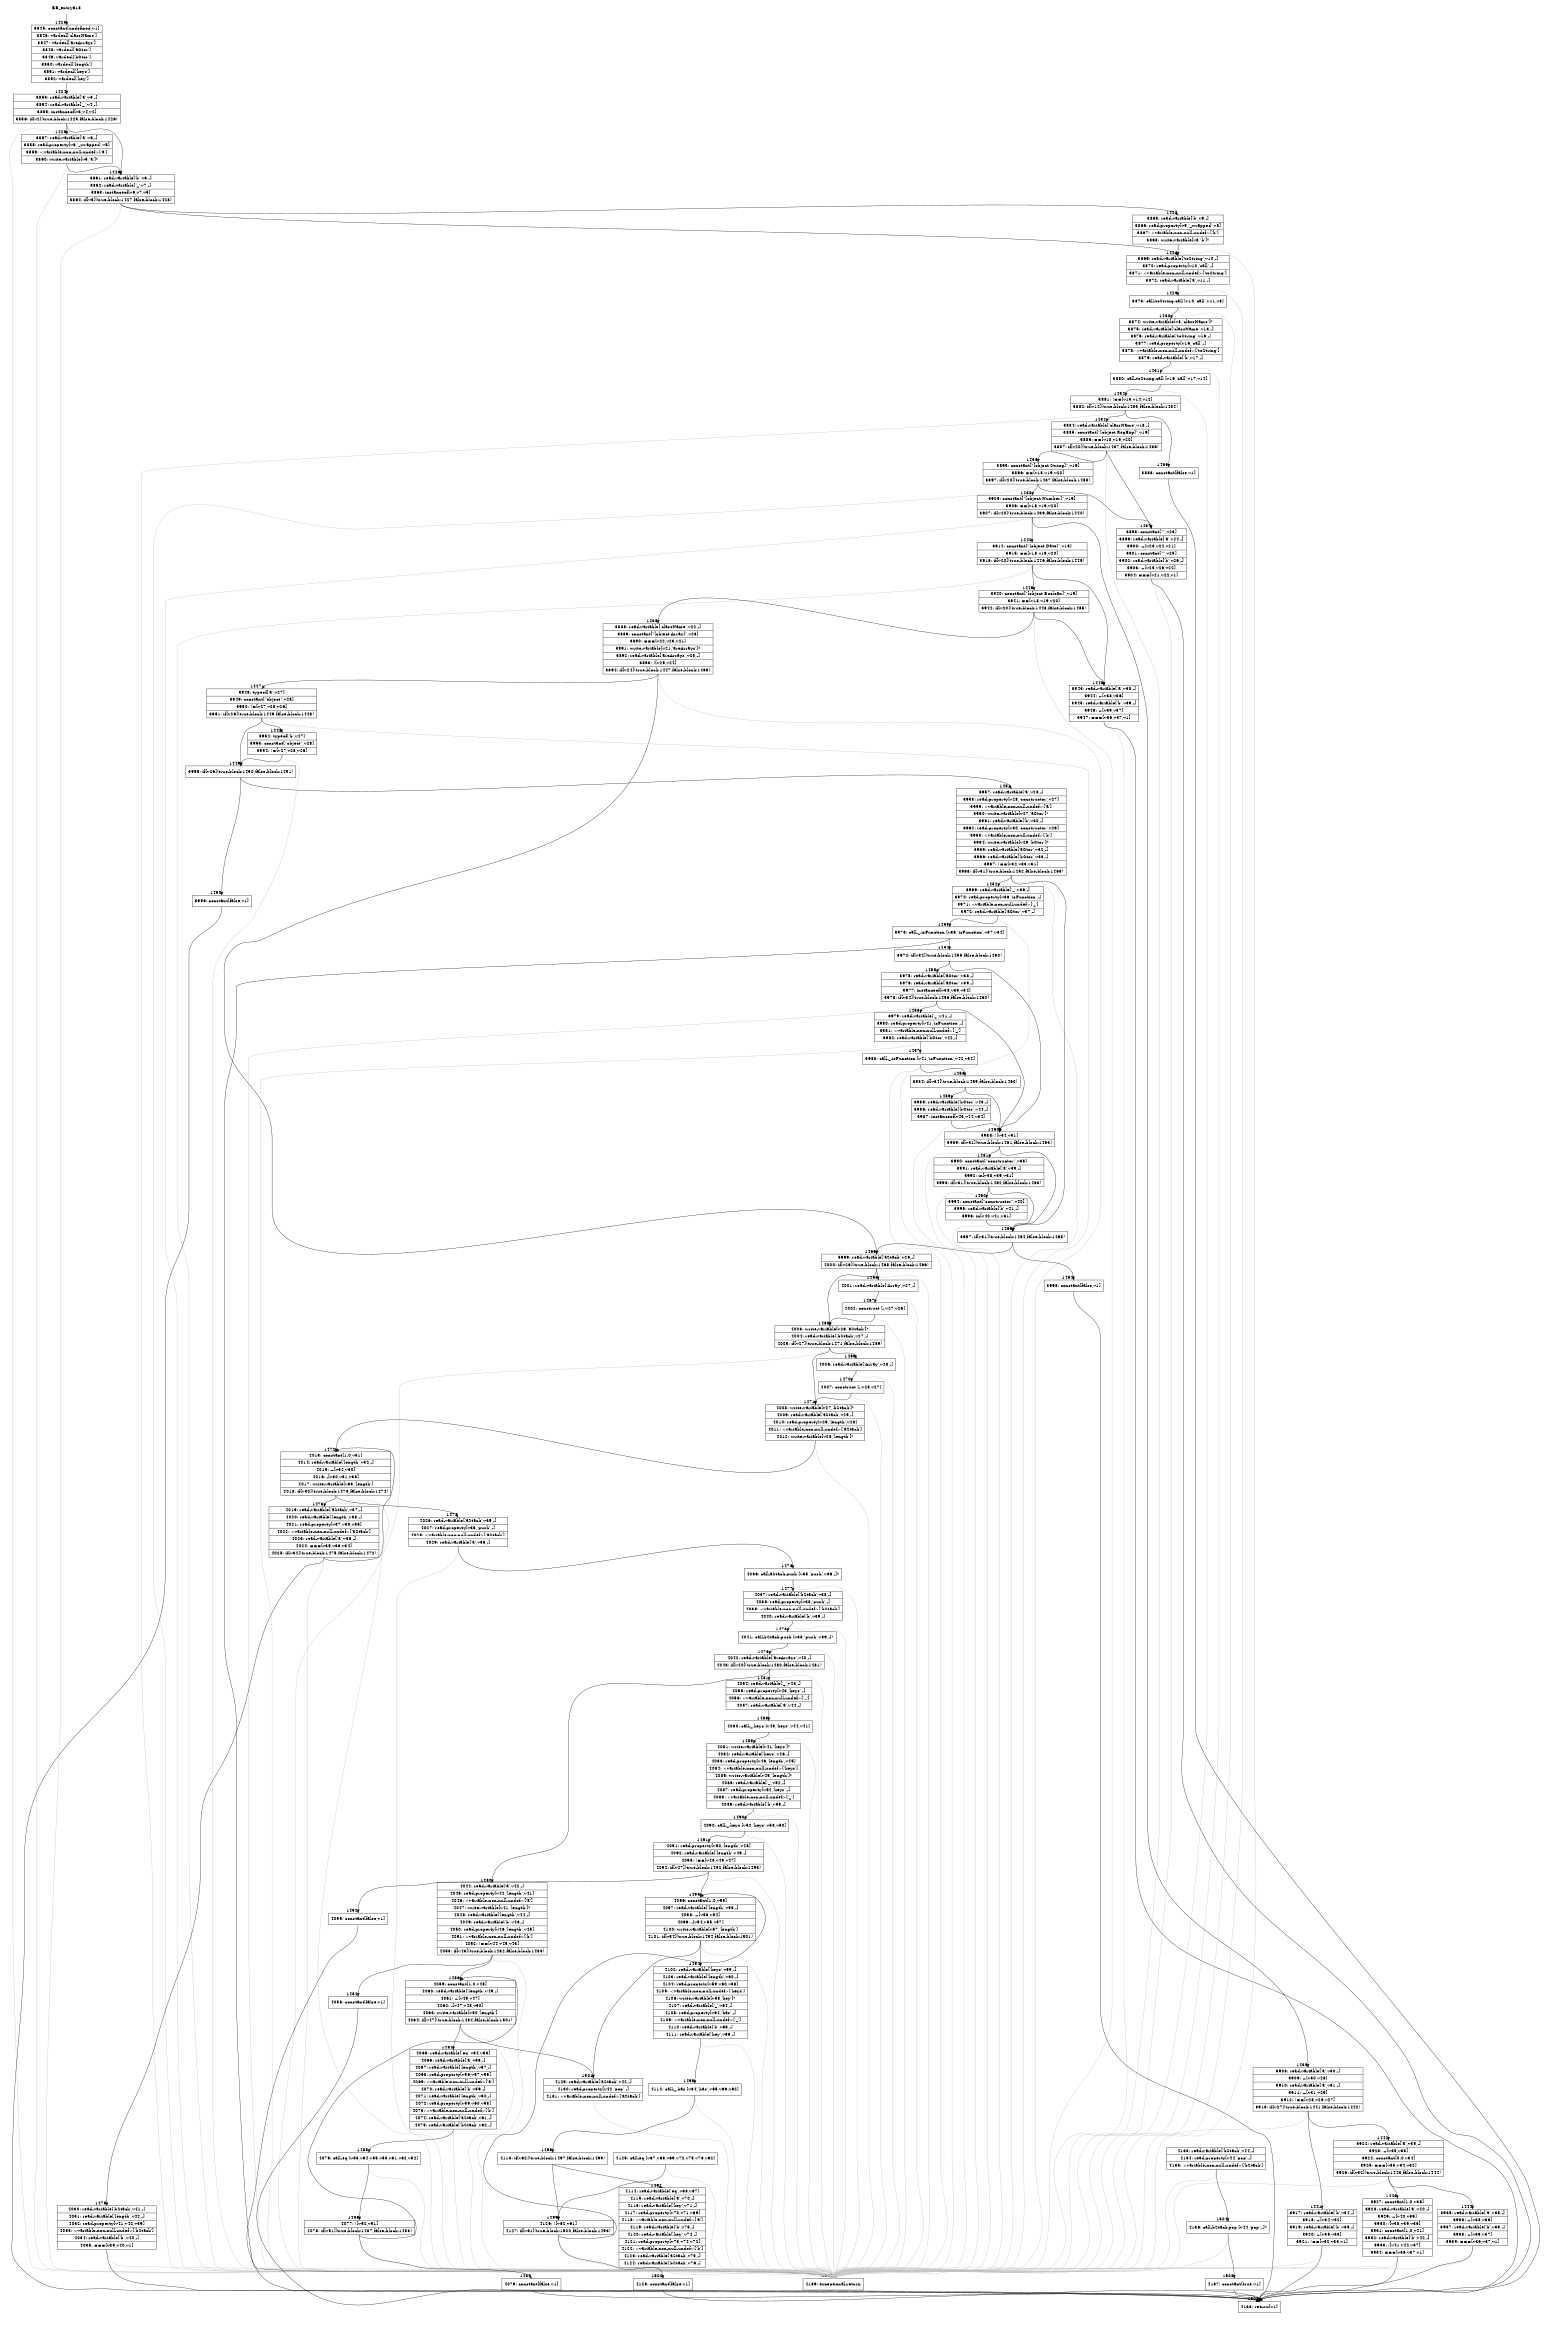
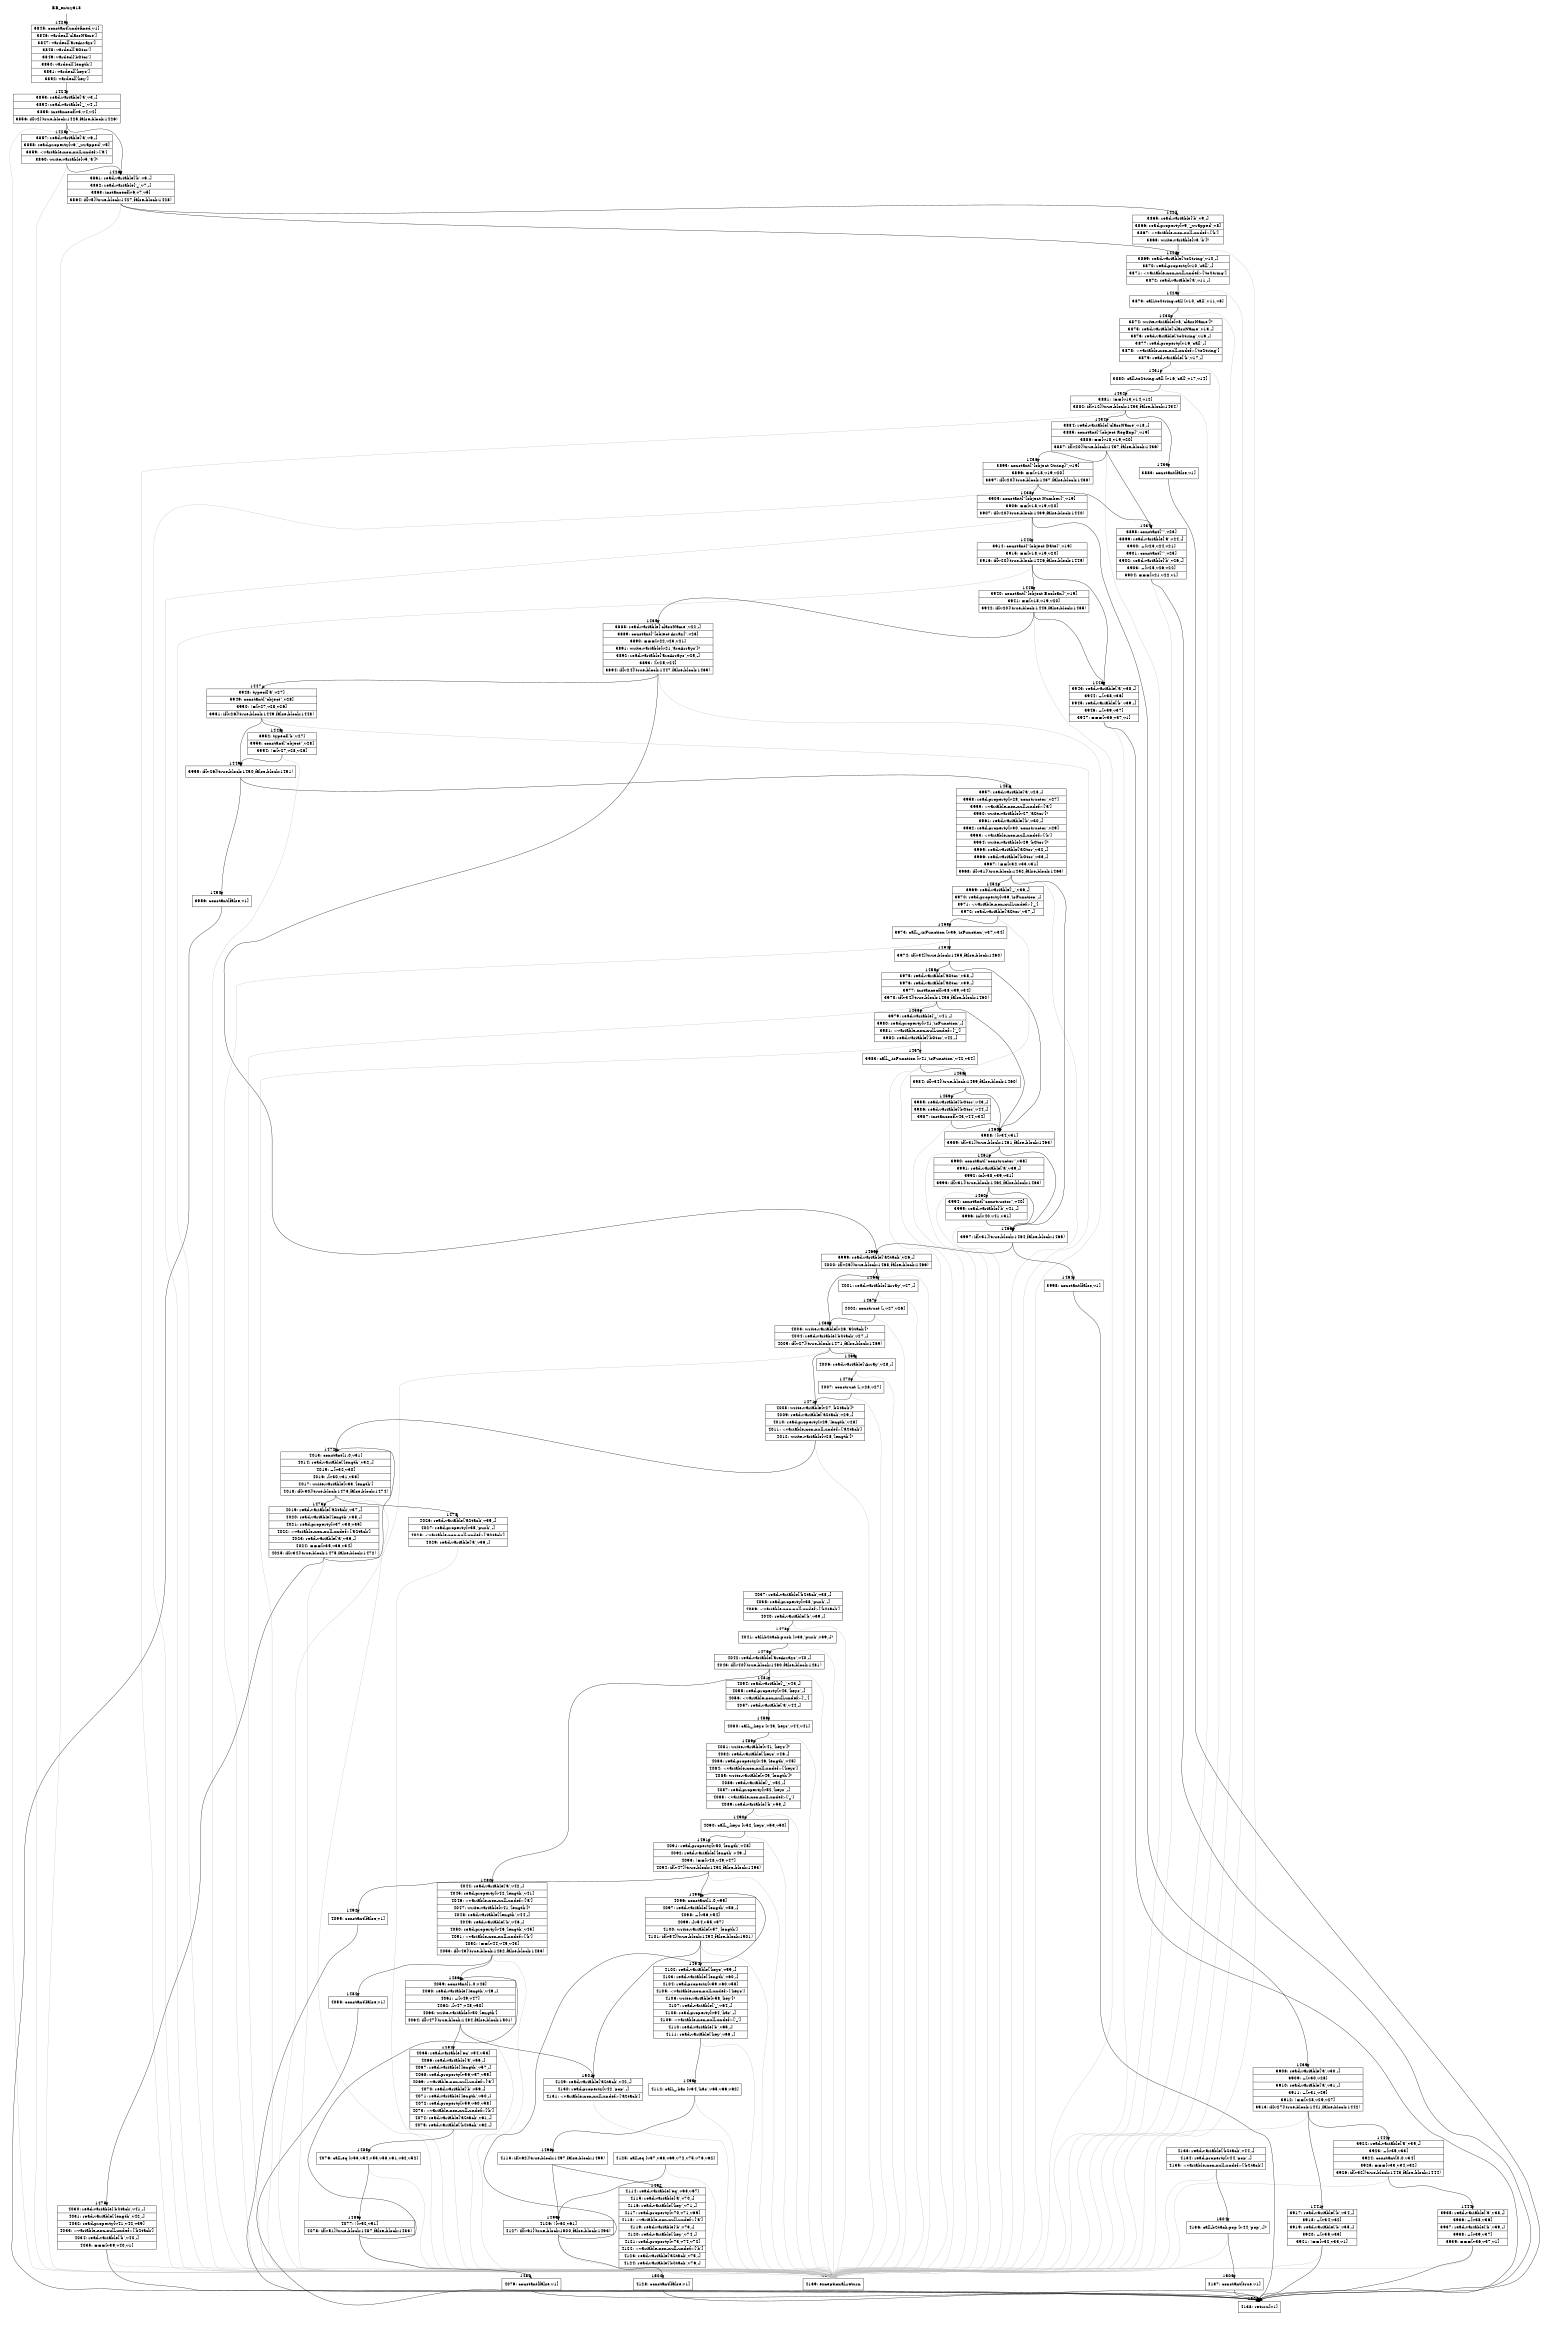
(225, 1558) -> (225, 1558)
(793, 1574) -> none
(1397, 2227) -> none
